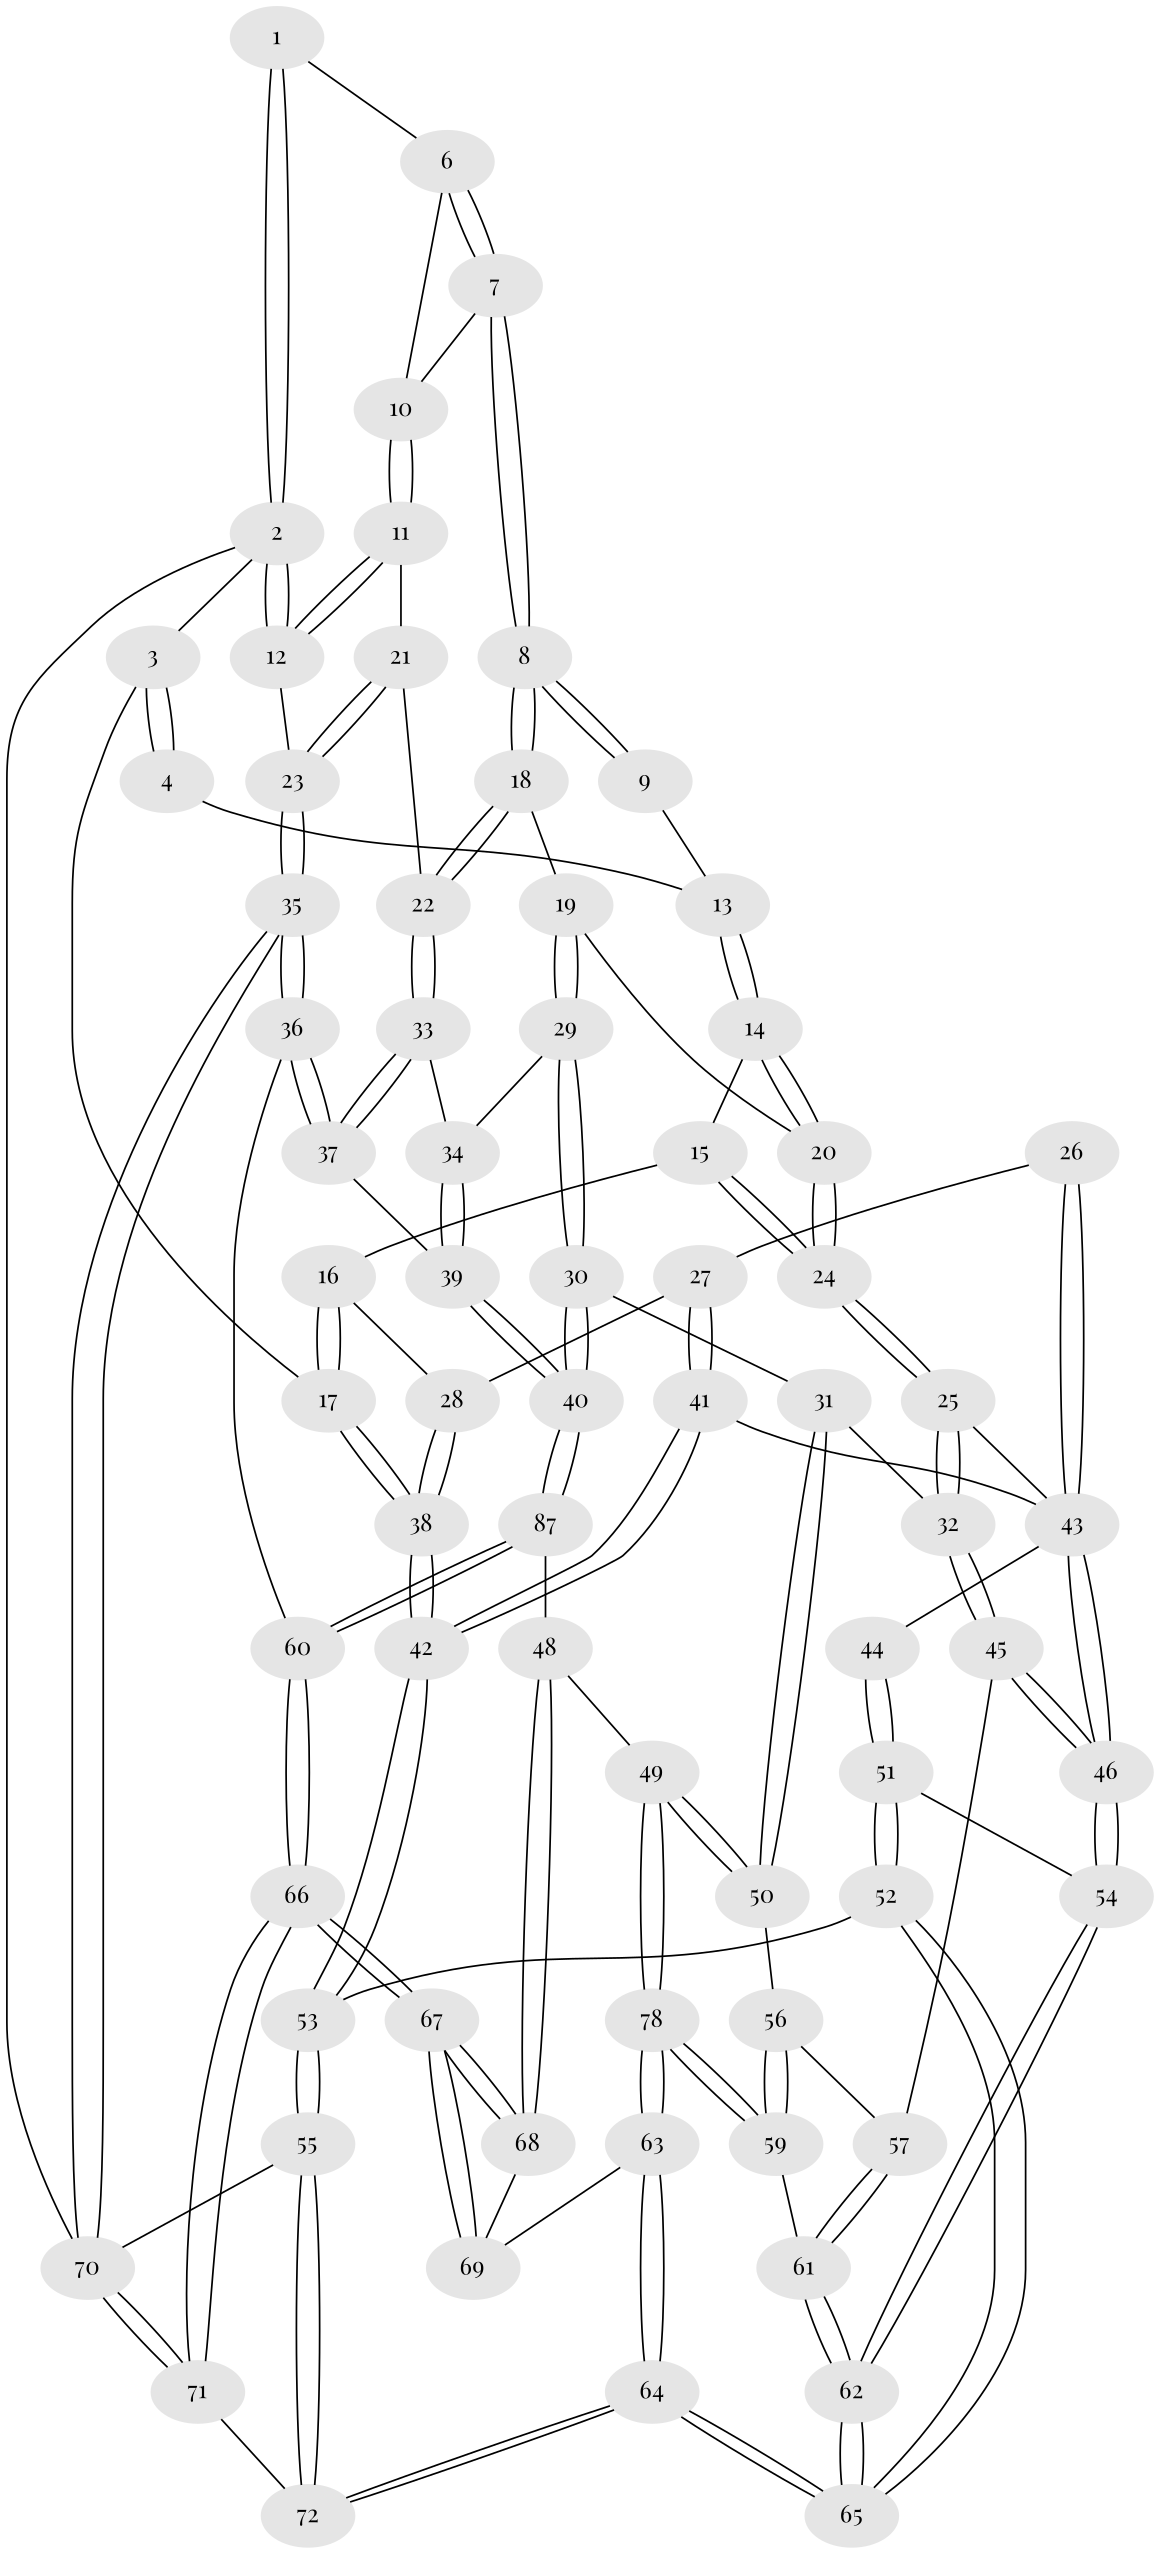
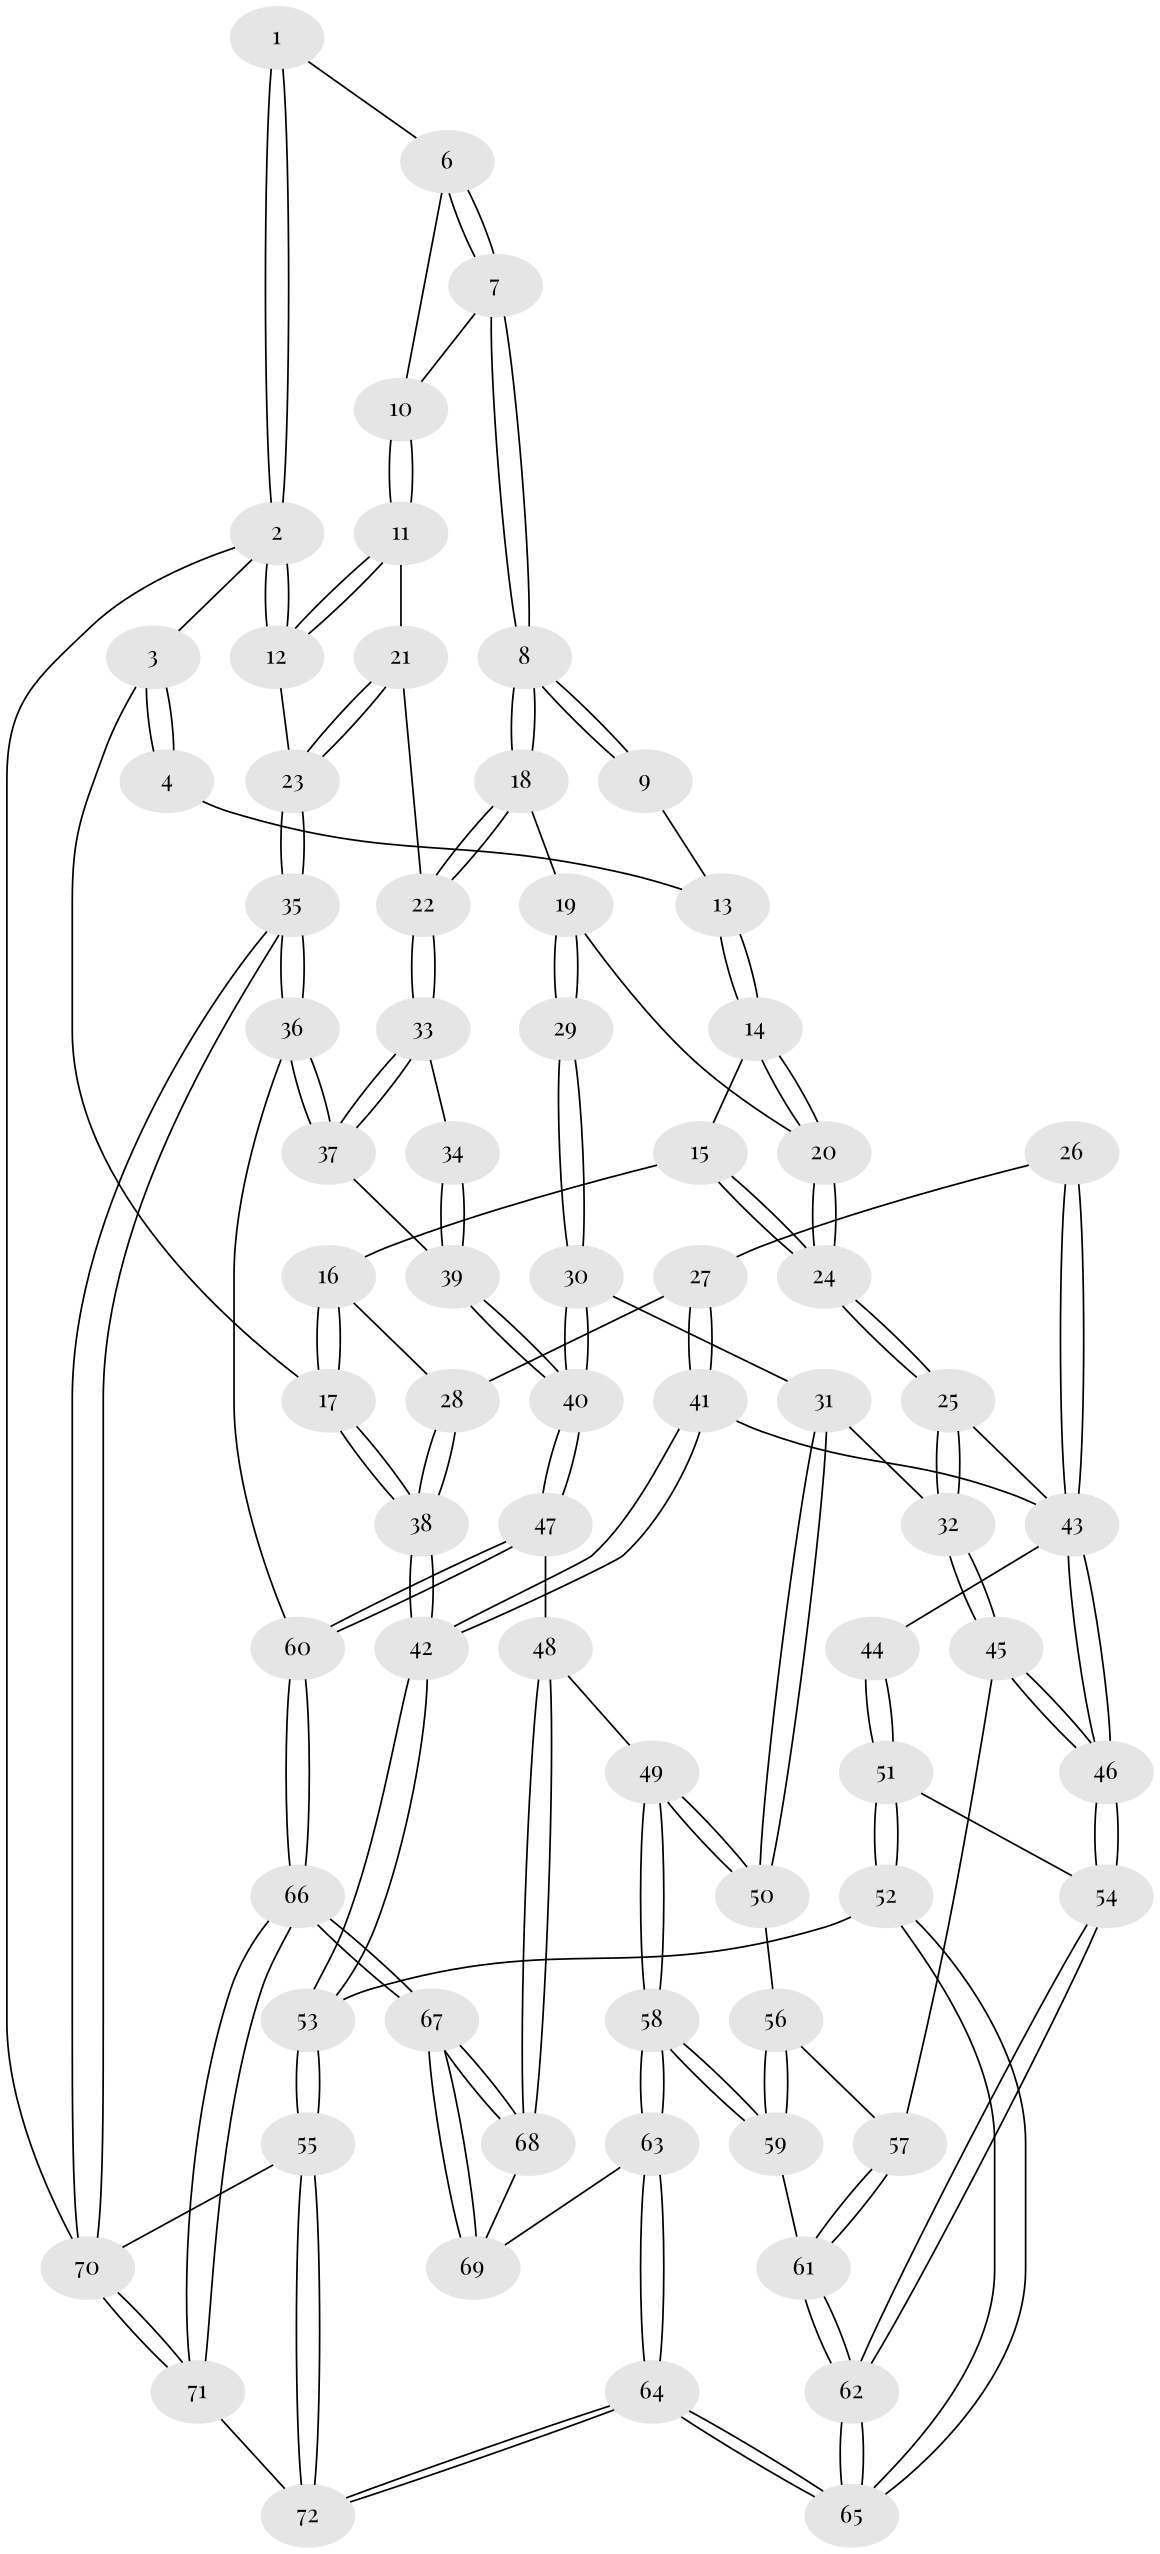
(509, 1091) -> none
(546, 1525) -> (546, 1525)
(652, 2020) -> (652, 2020)
